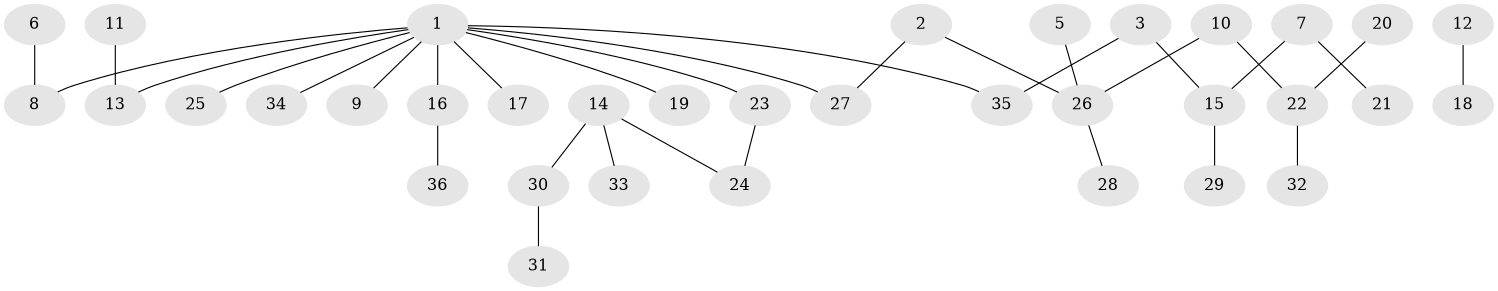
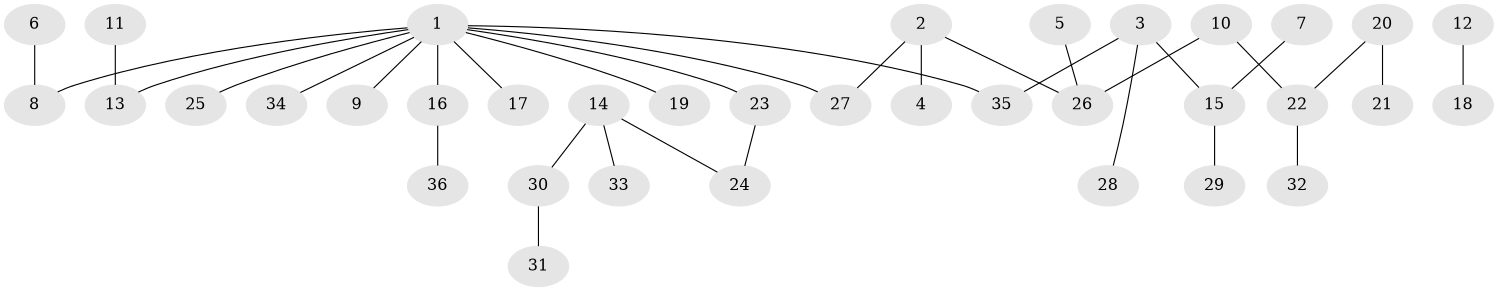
(1347, 69) -> (1383, 65)
none -> (921, 105)
(1095, 146) -> (1127, 106)
